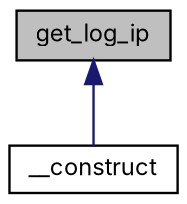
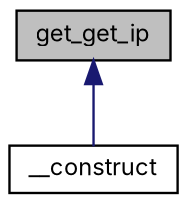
(94, 36) -> (94, 36)
